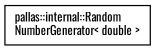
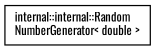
(78, 25) -> (78, 25)
